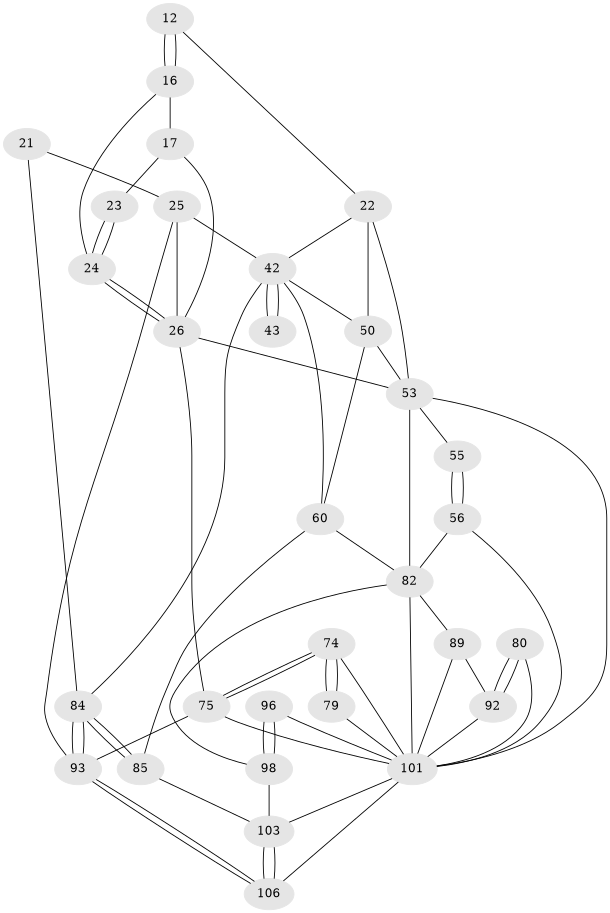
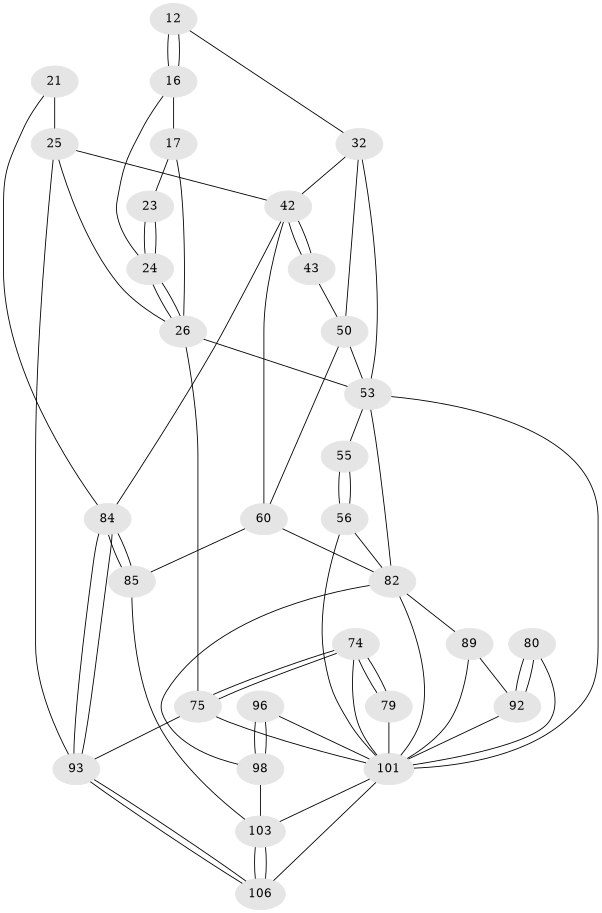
(368, 207) -> (359, 144)
(320, 300) -> (328, 300)
